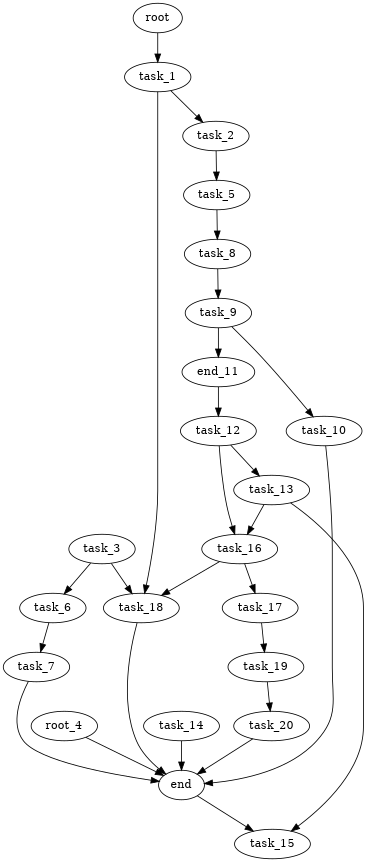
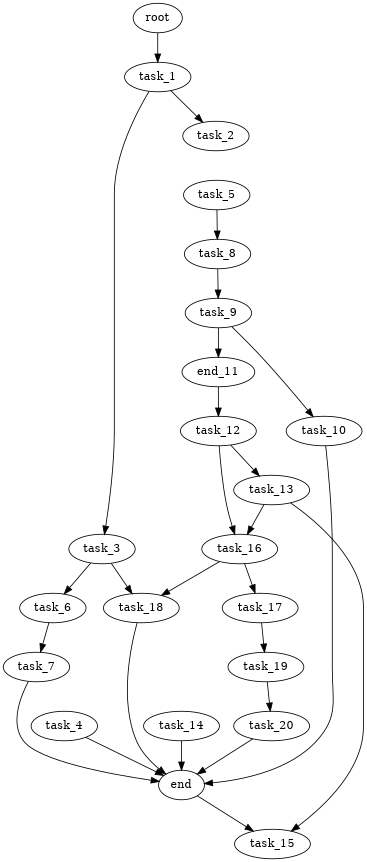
(216, 162) -> none
(158, 339) -> (114, 306)
(64, 726) -> (64, 726)
